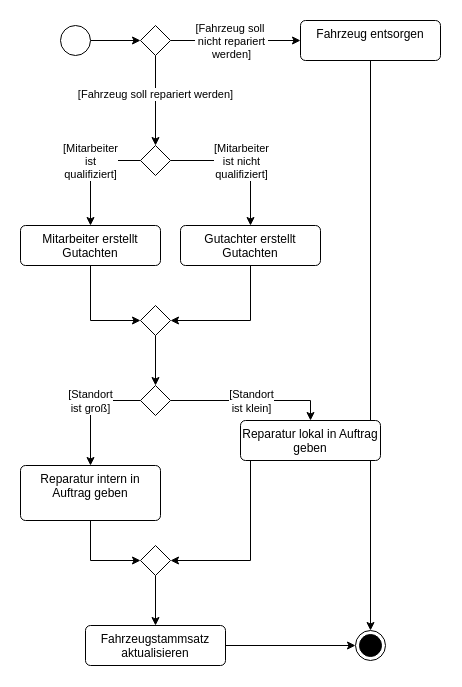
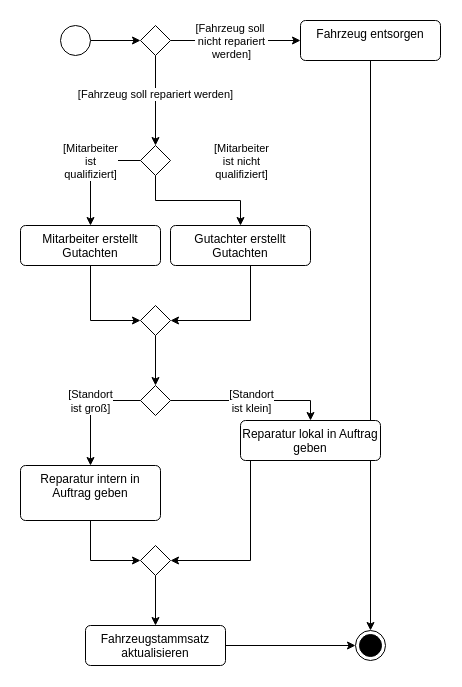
(251, 246) -> (241, 246)
